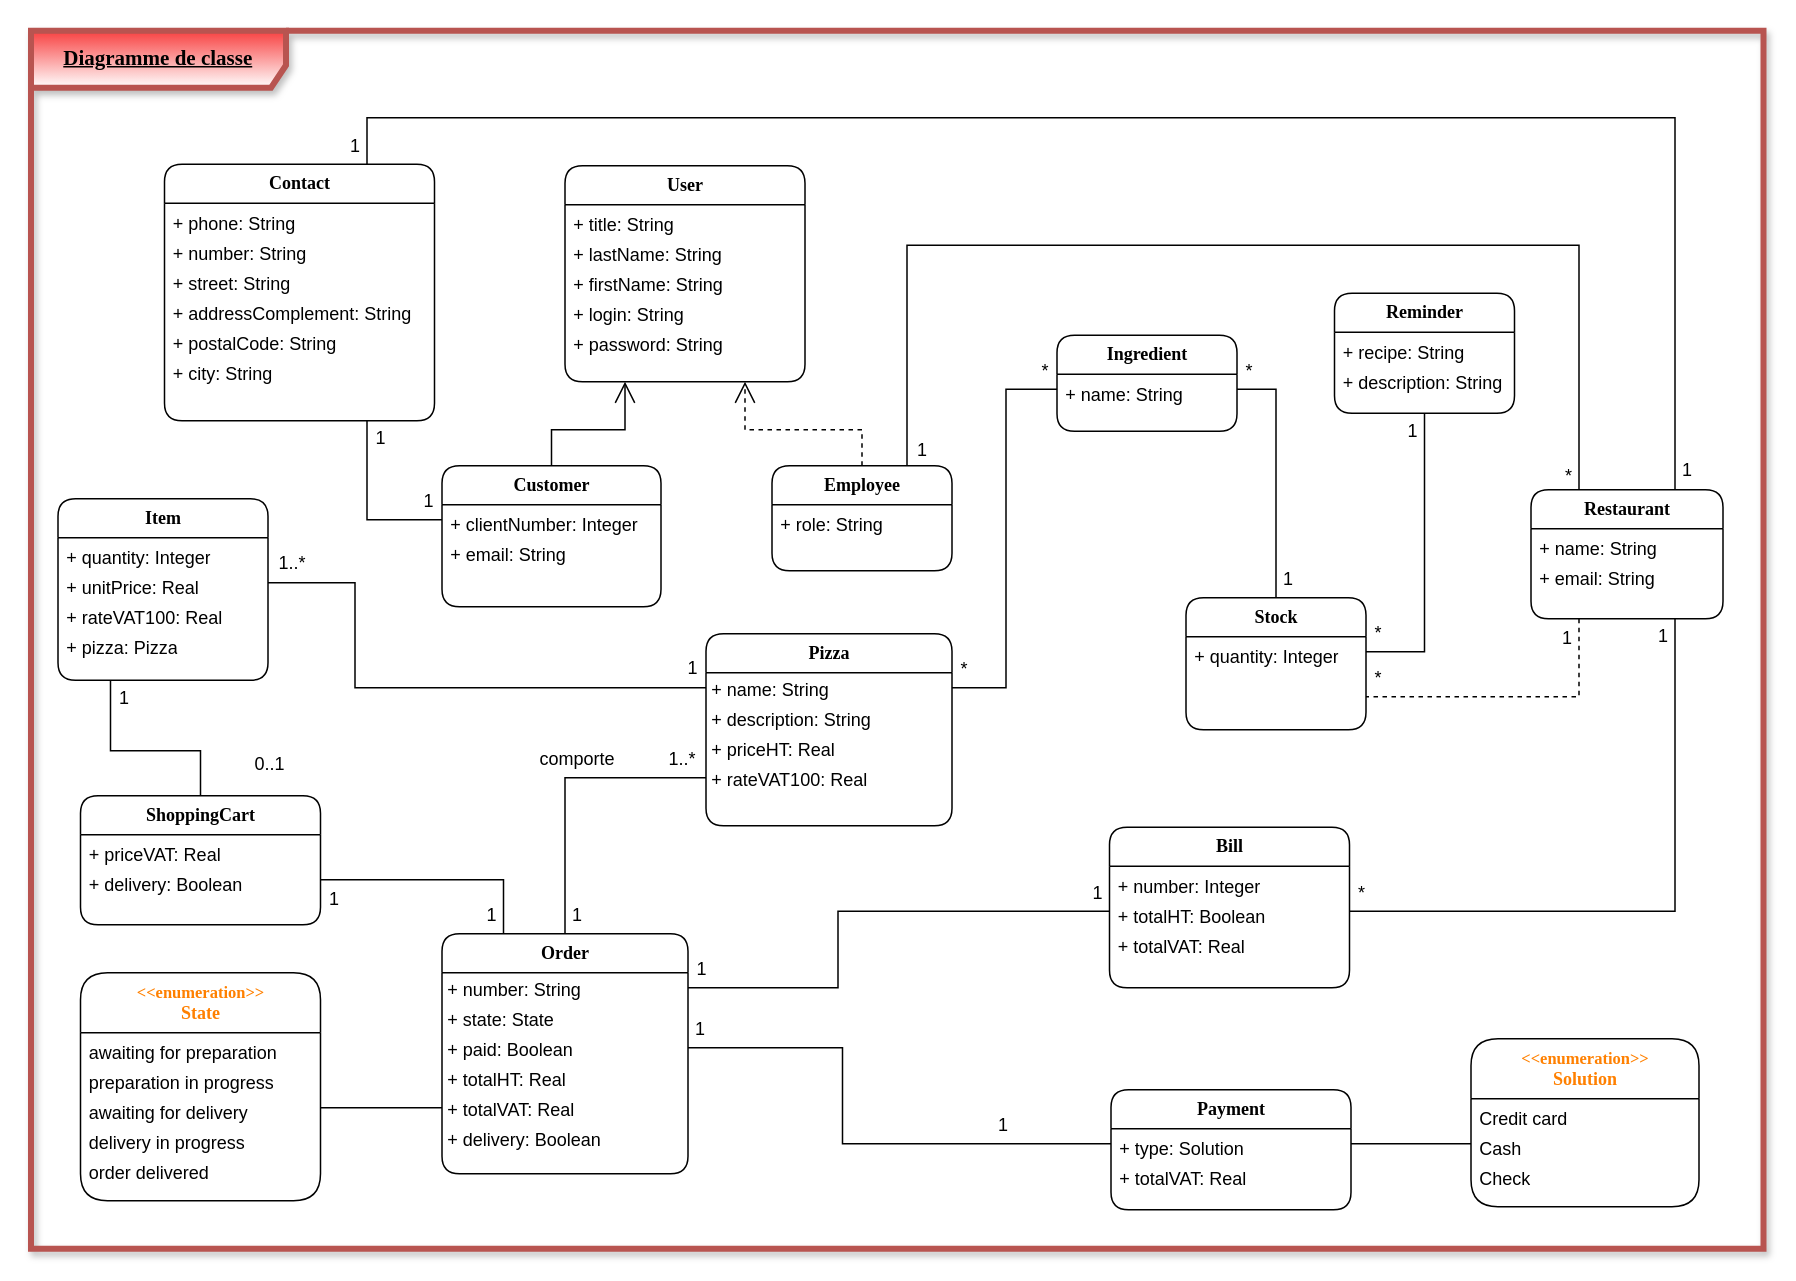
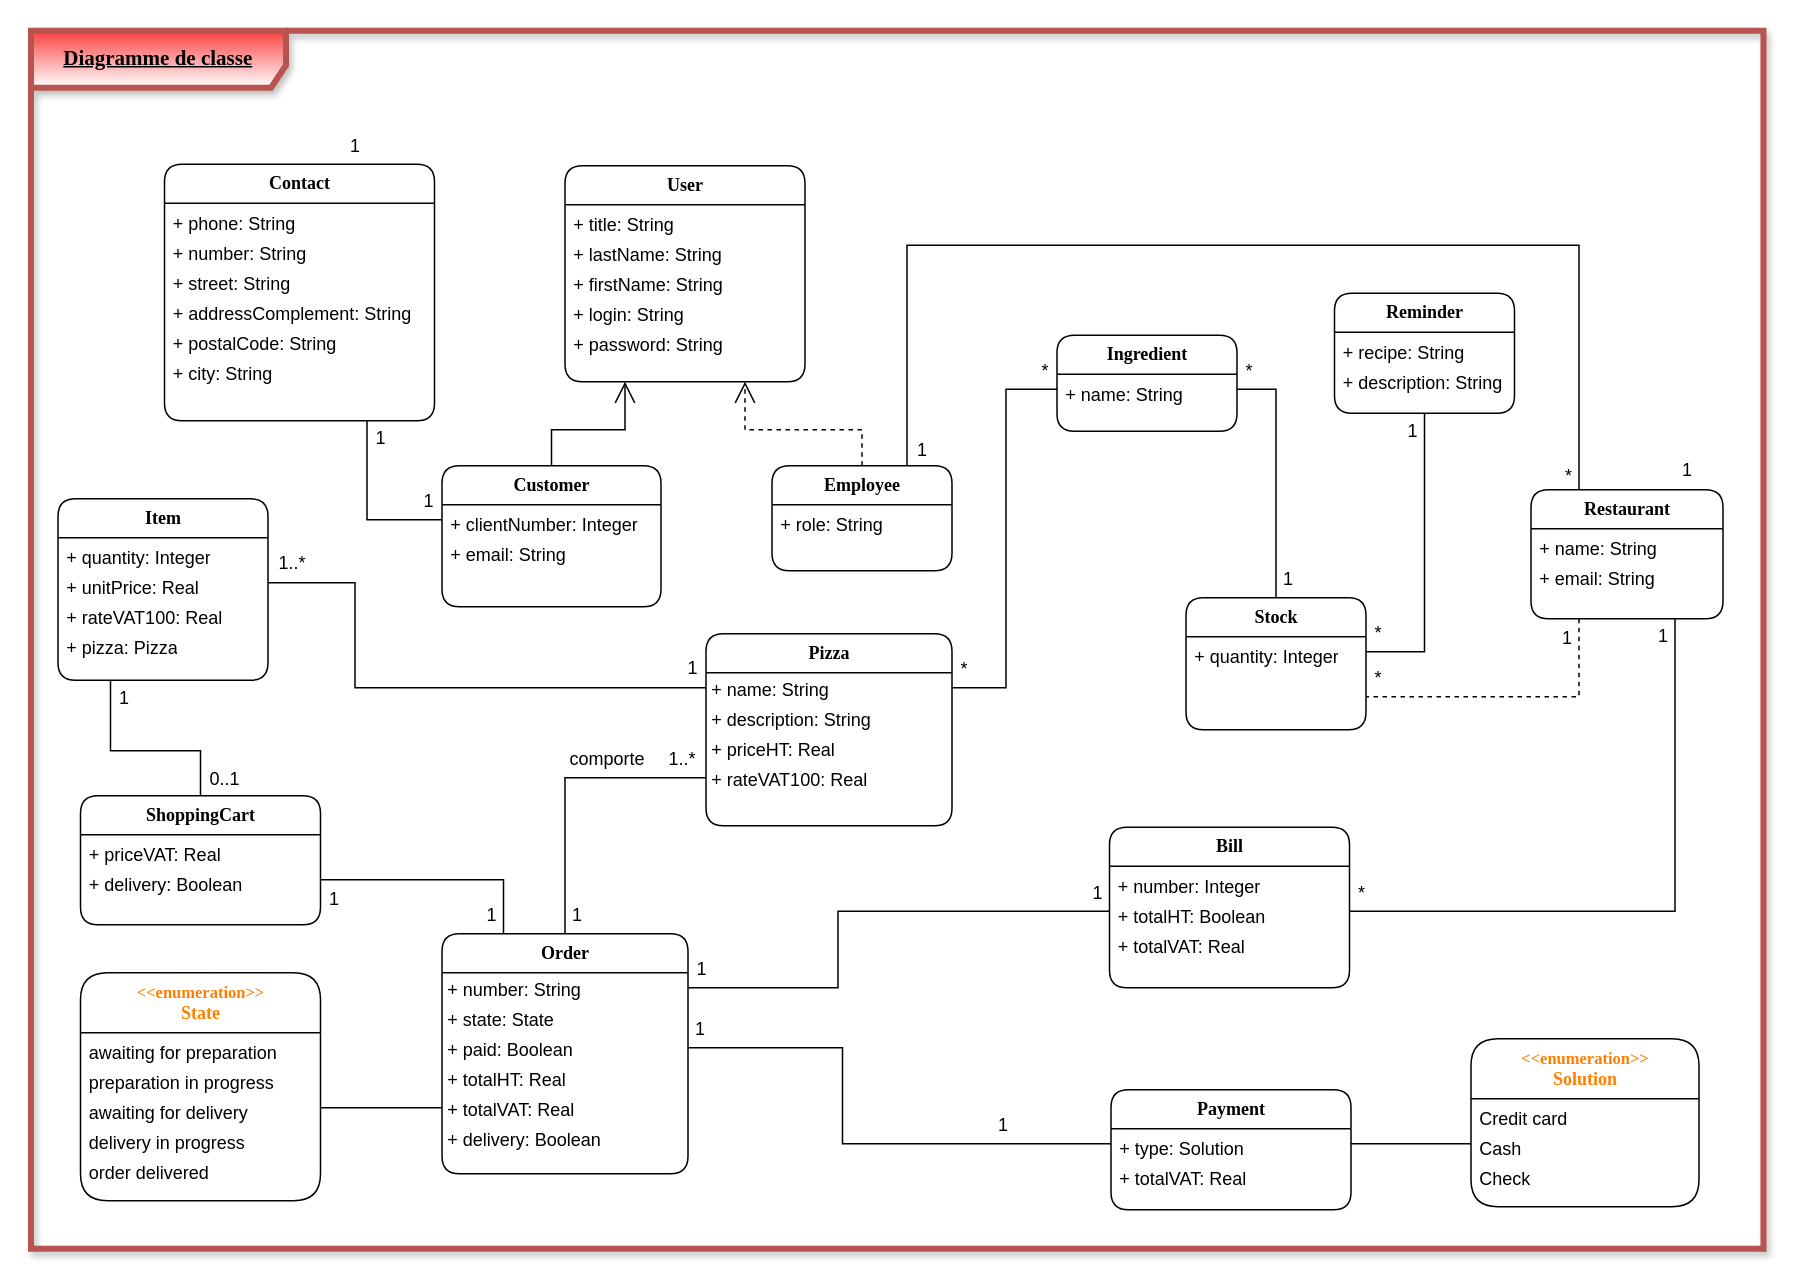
(1183, 118) -> none
(577, 760) -> (607, 760)
(269, 764) -> (224, 779)
